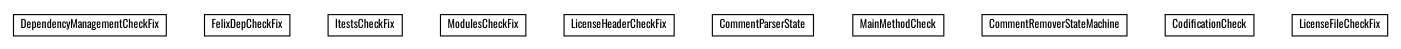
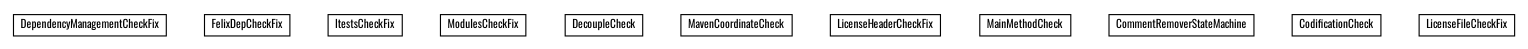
none -> (603, 25)
none -> (736, 25)
(763, 25) -> none
